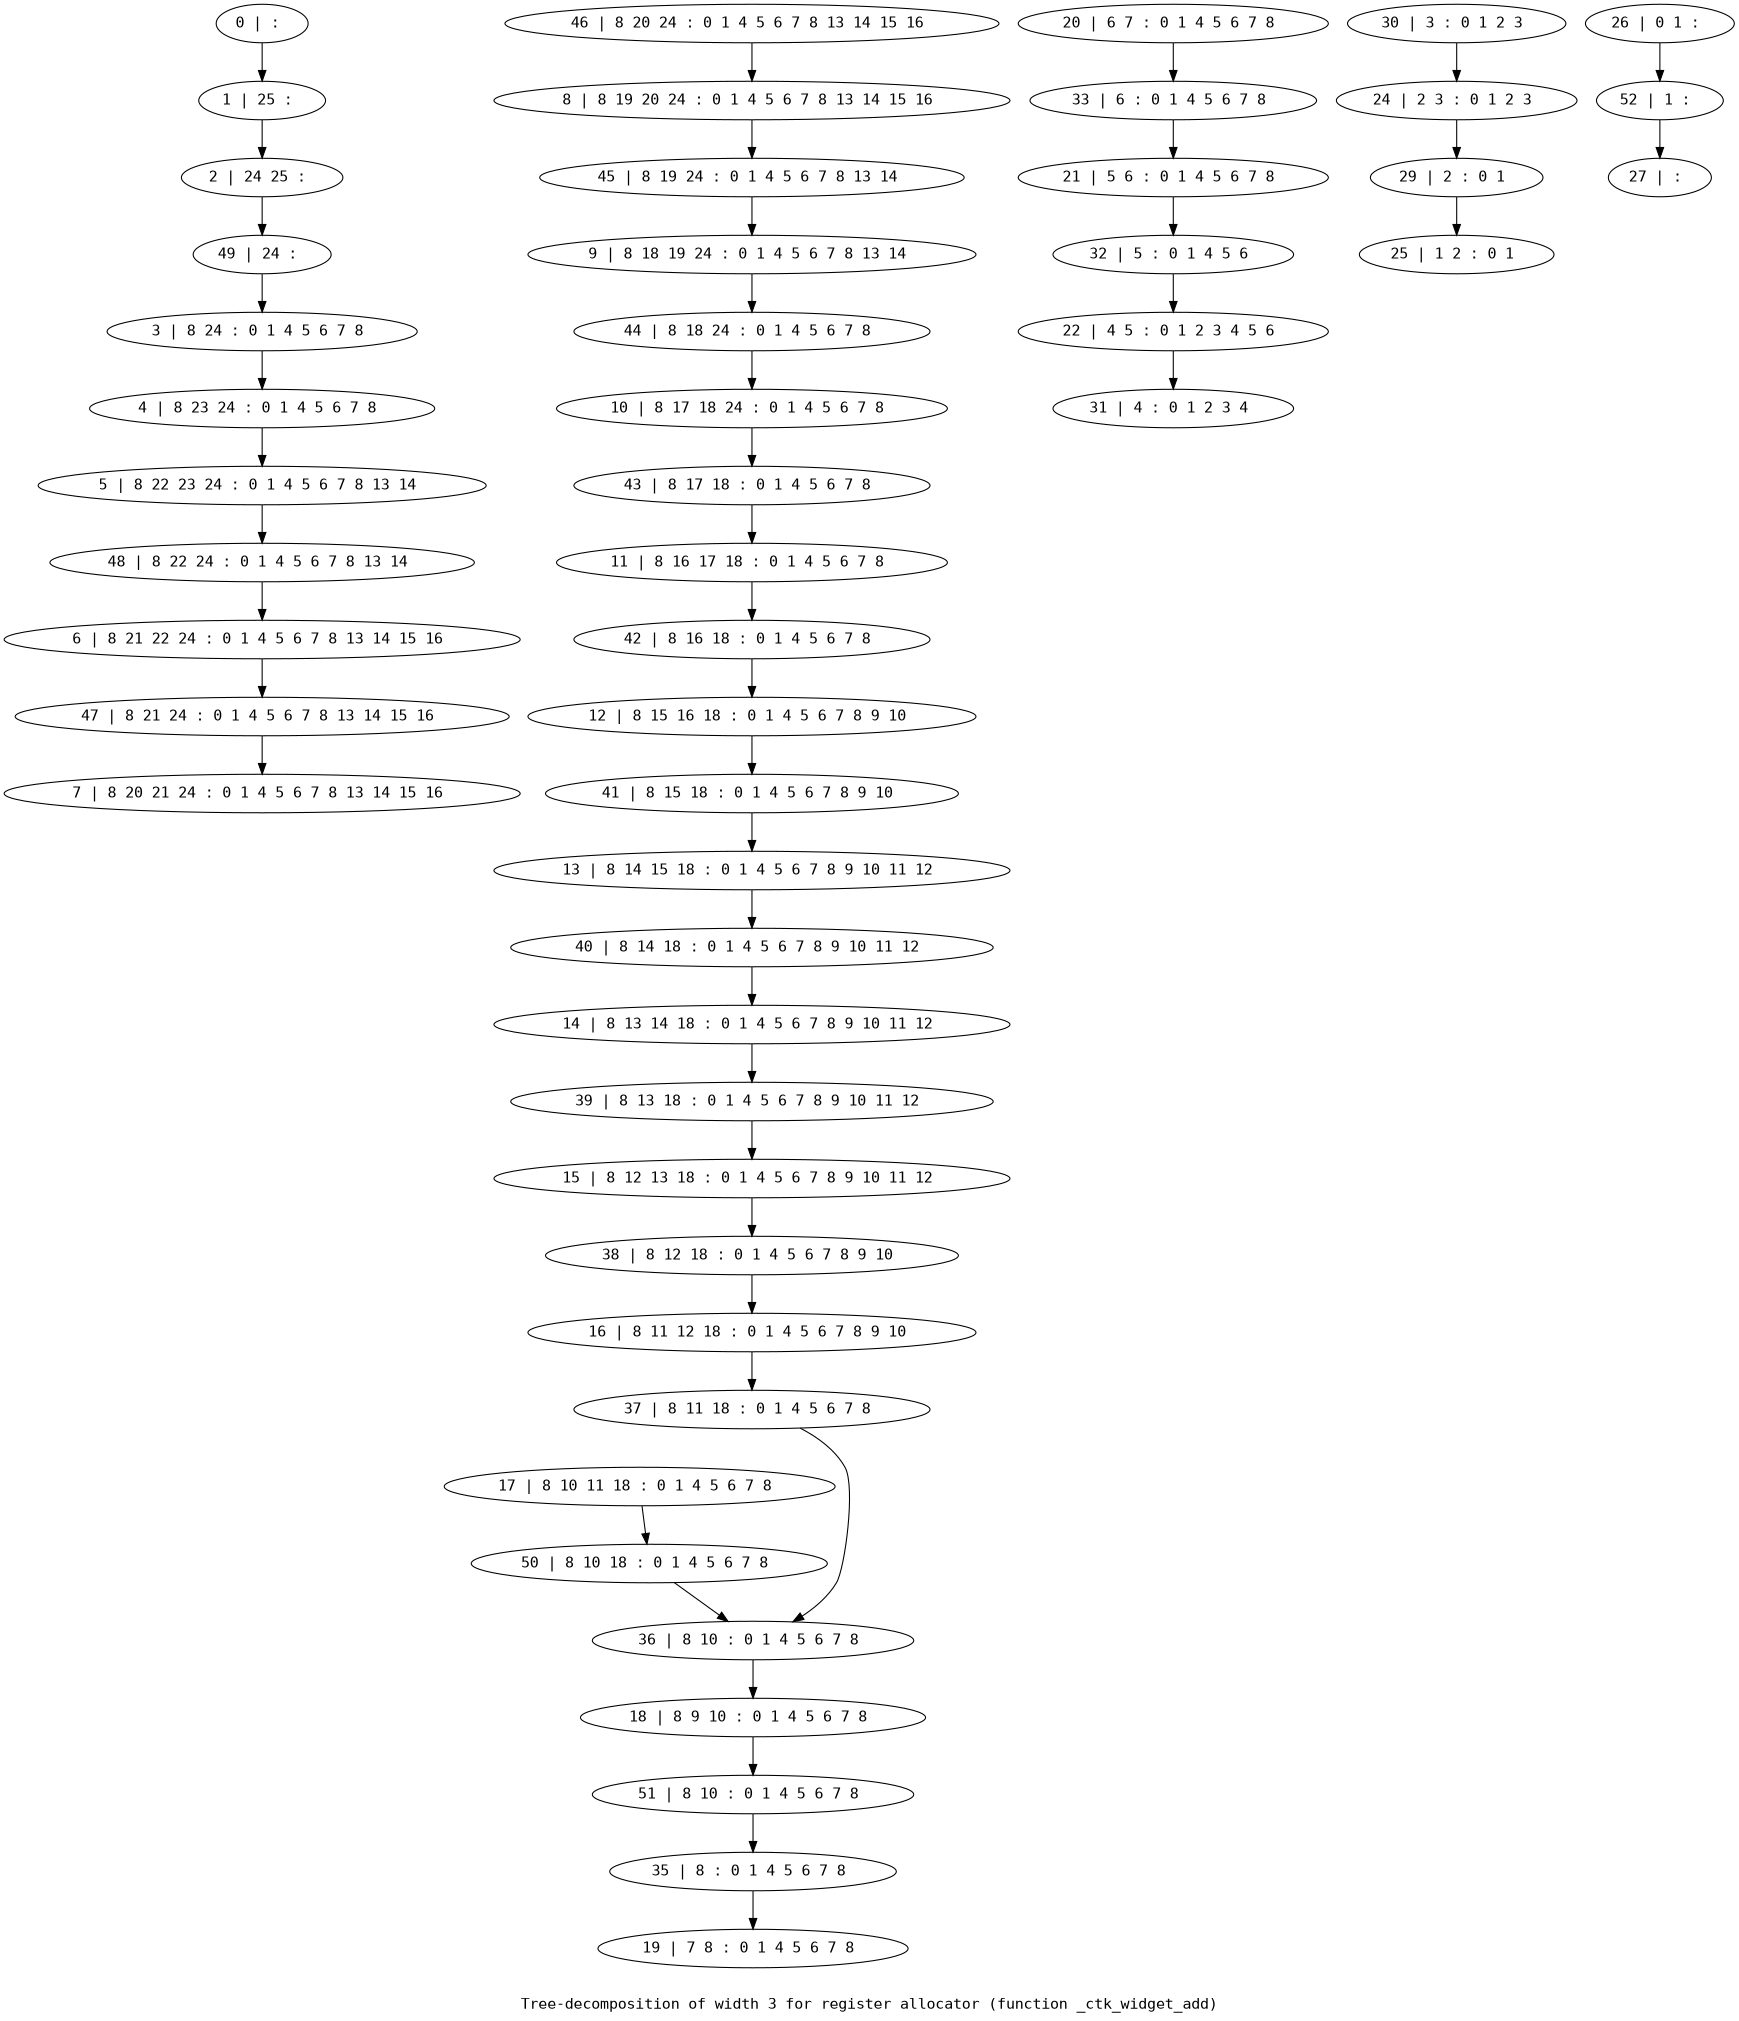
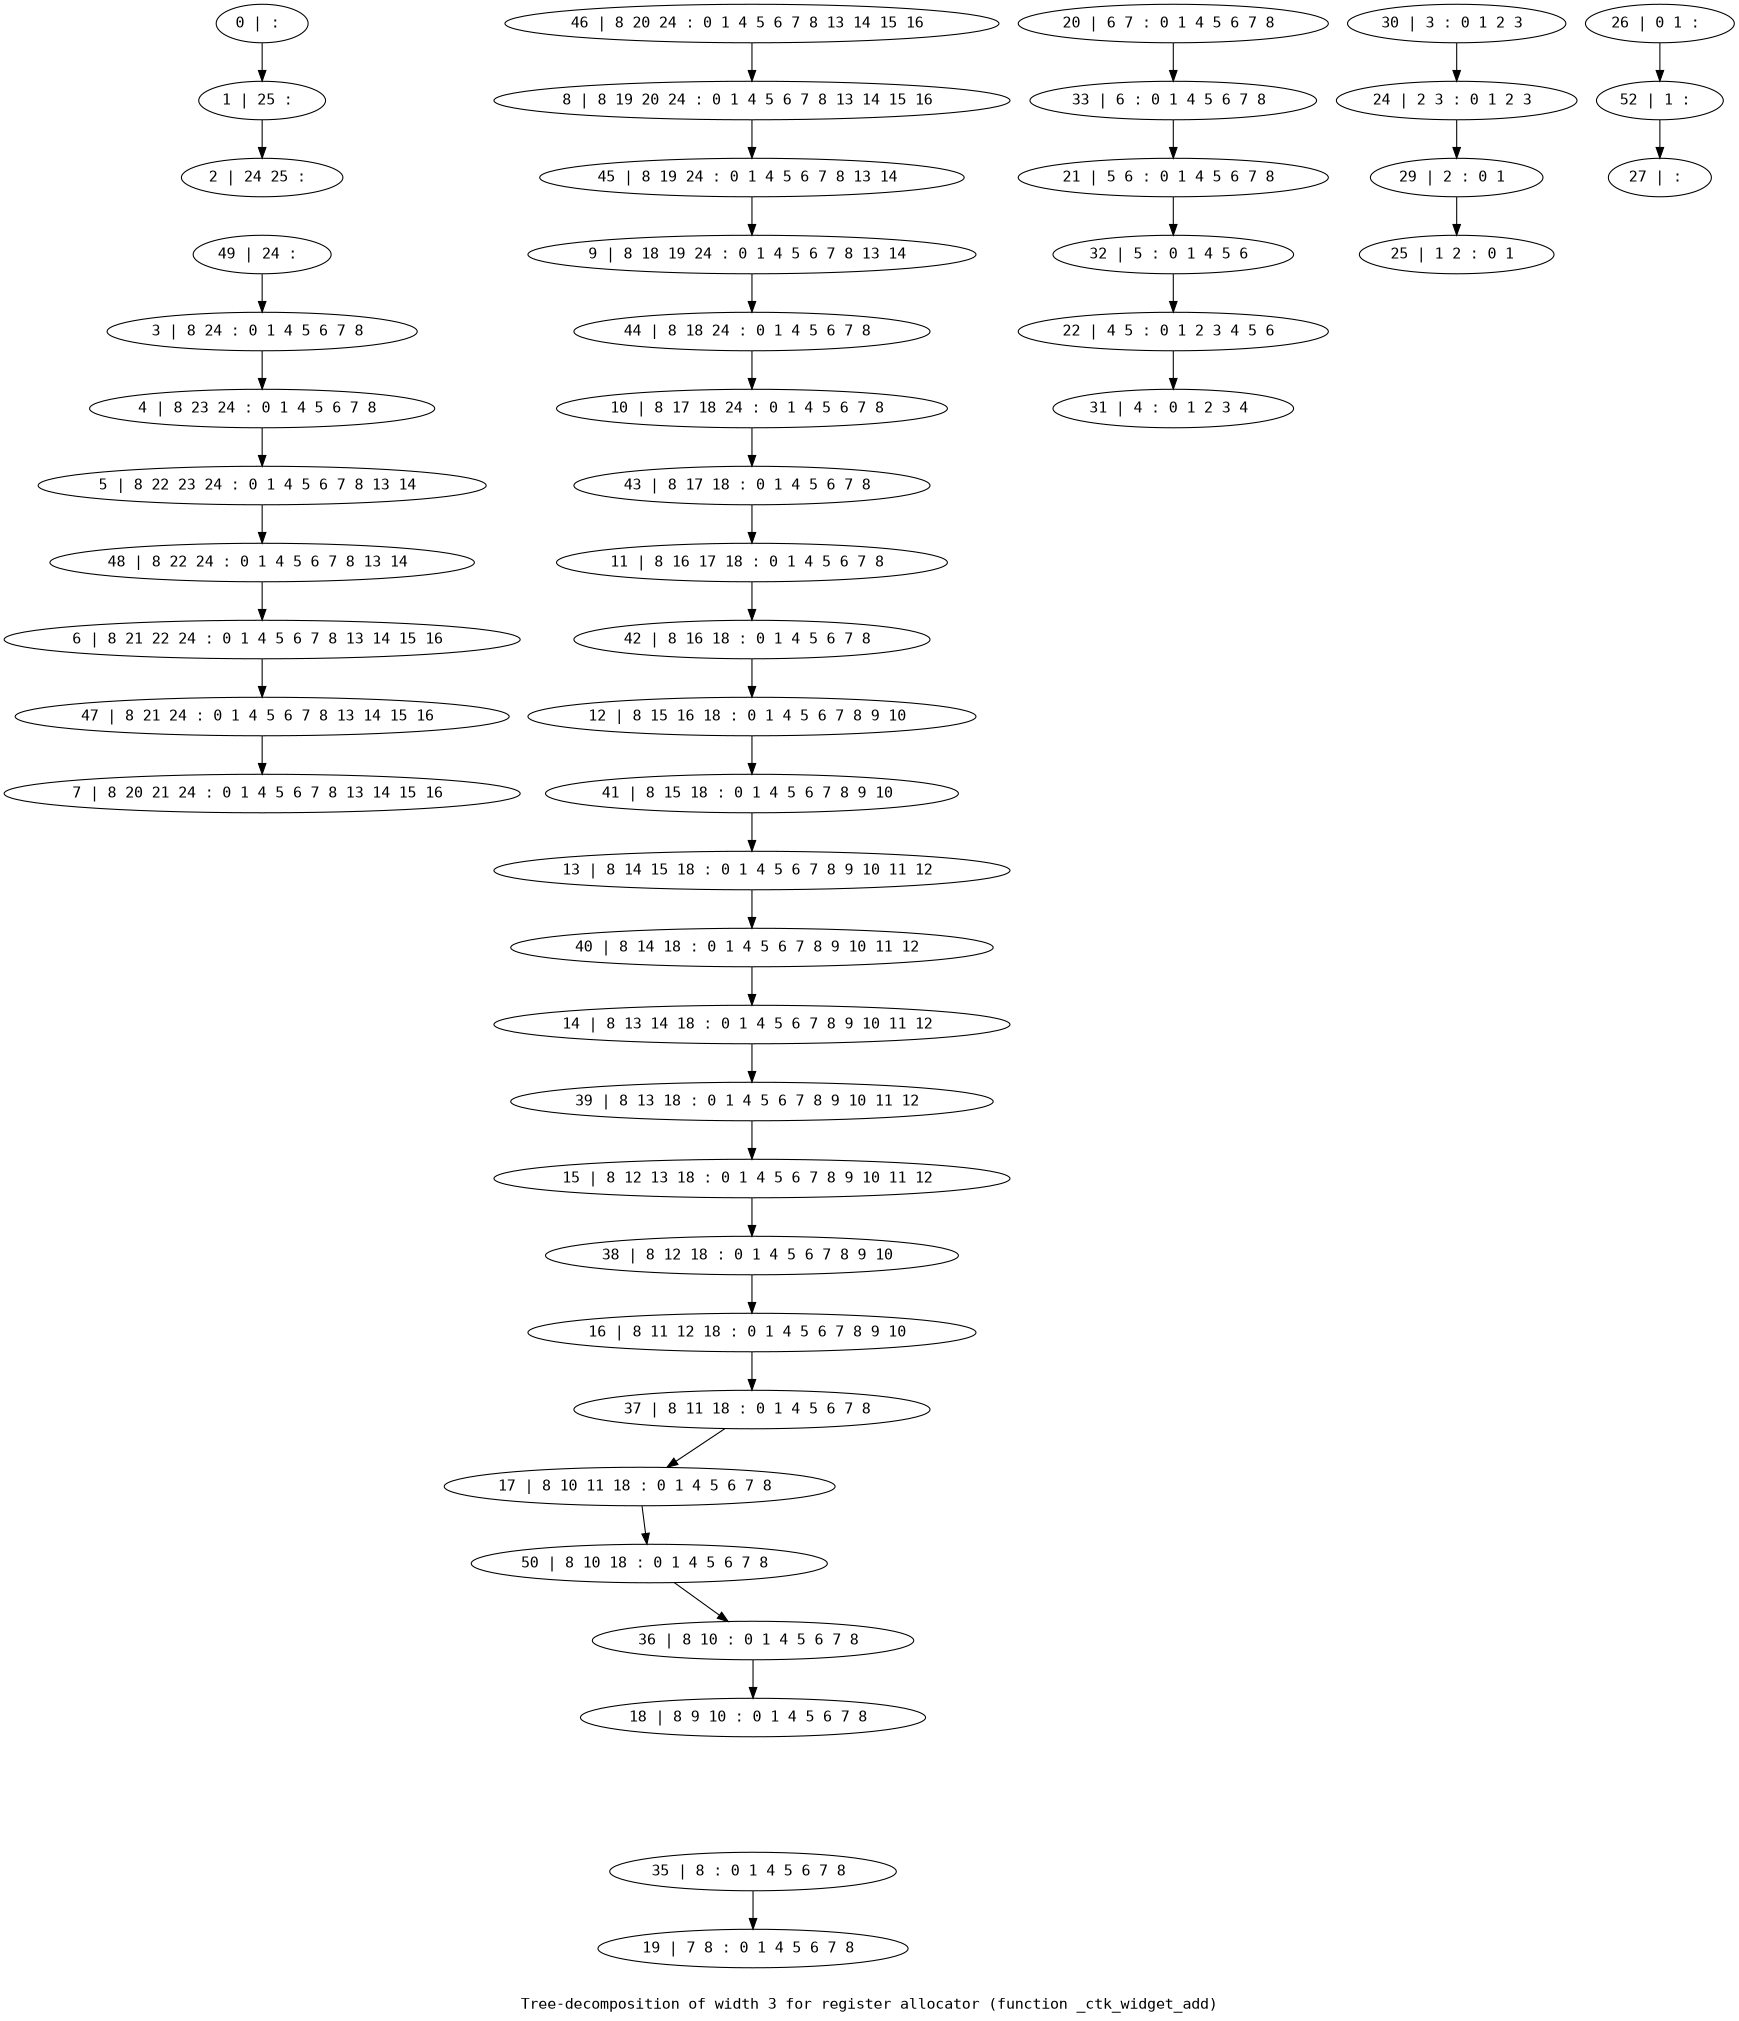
(262, 211) -> none
(849, 1519) -> (700, 1445)
(753, 1795) -> none
